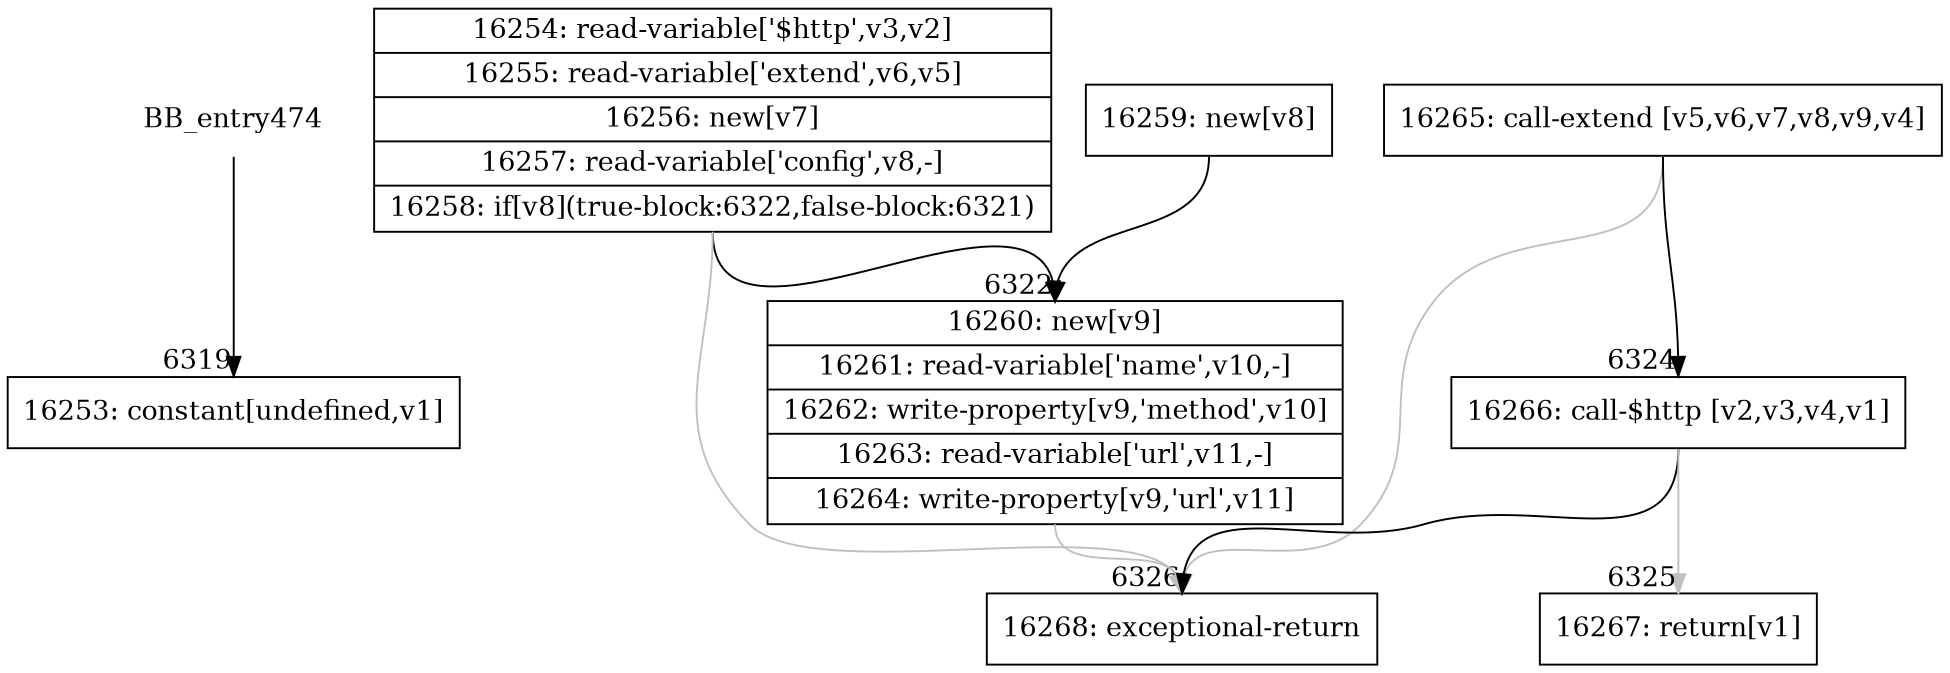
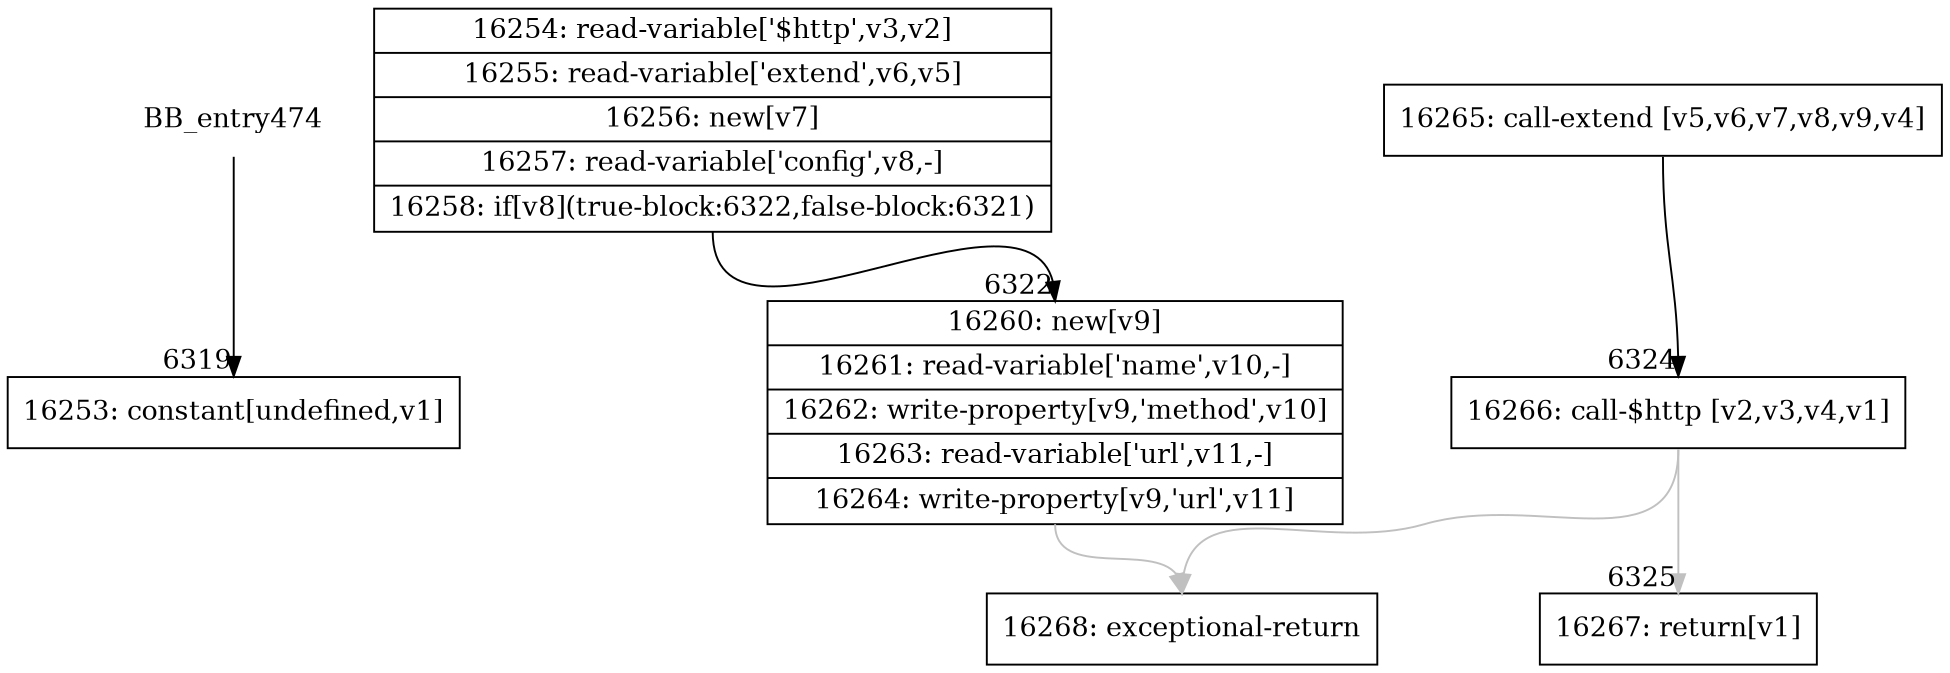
(1209, 120) -> none
(1405, 364) -> none
(1441, 521) -> (1441, 521)
(810, 546) -> none
